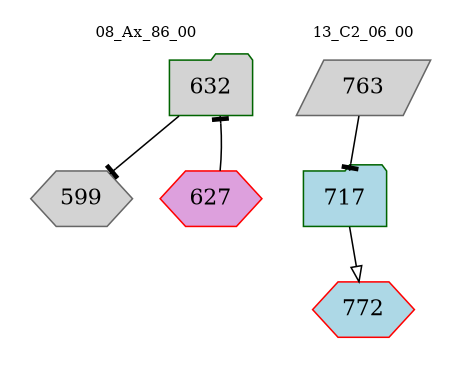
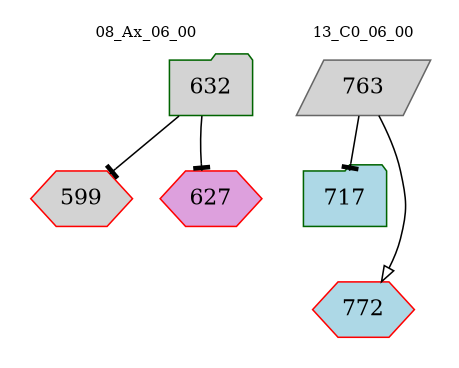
(146, 33) -> (146, 33)
(364, 33) -> (364, 33)
(221, 147) -> (201, 140)
(82, 199) -> (82, 199)
(353, 247) -> (404, 191)
